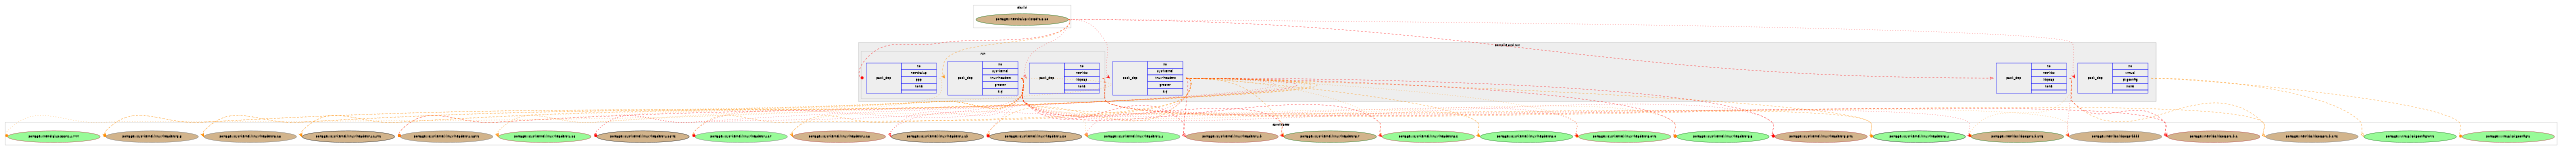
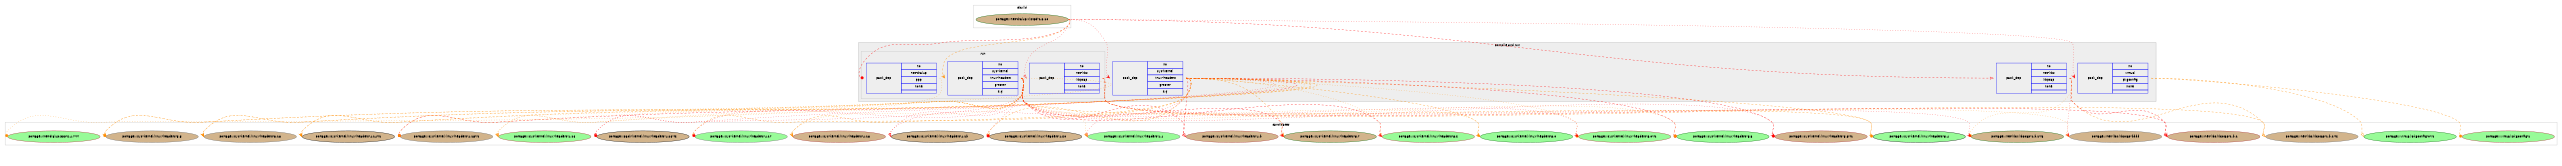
(643, 137) -> (643, 137)
